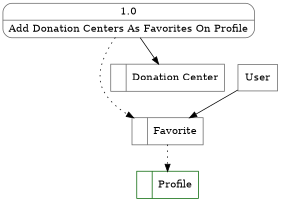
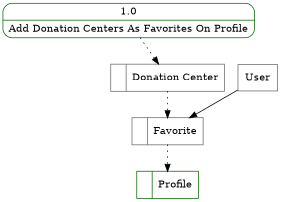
(129, 21) -> (129, 21)
(147, 48) -> (147, 48)
(100, 79) -> (168, 101)
